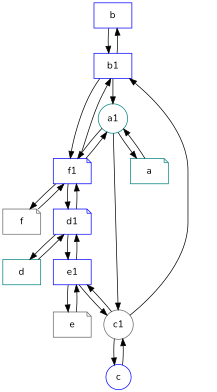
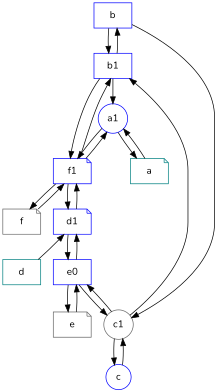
(113, 119) -> (113, 119)
(116, 218) -> (215, 167)
(45, 244) -> none
(72, 272) -> (72, 272)
